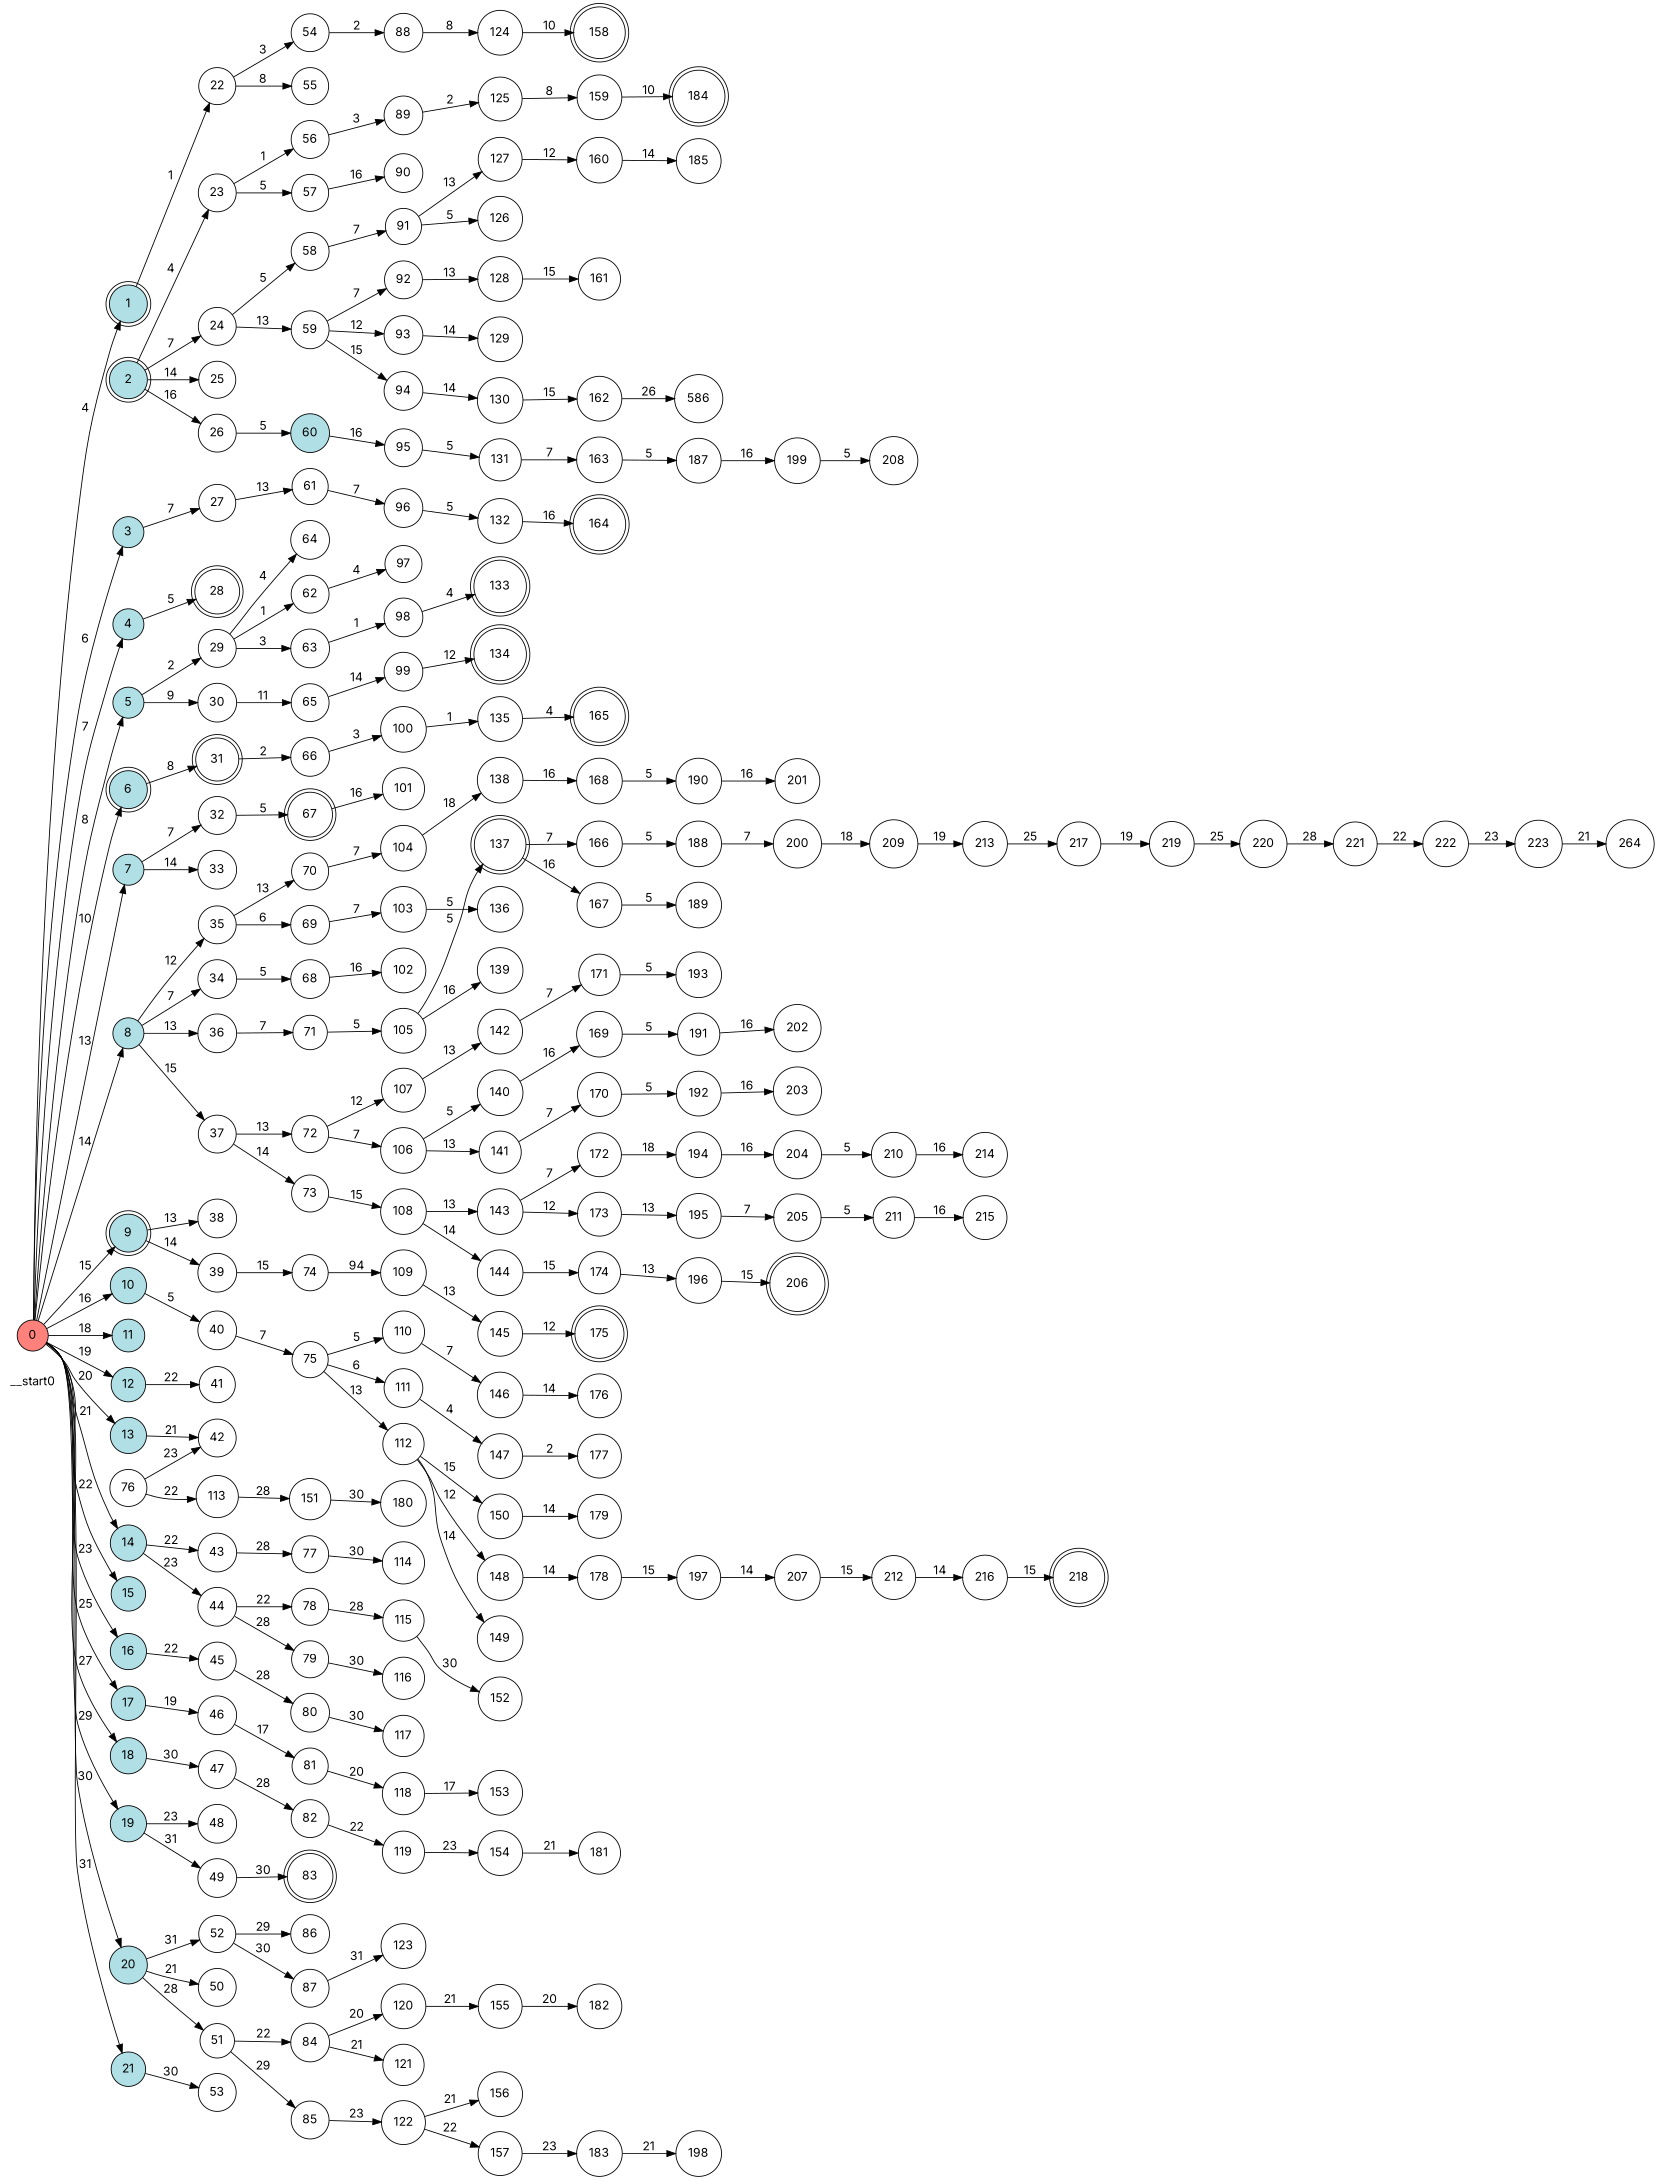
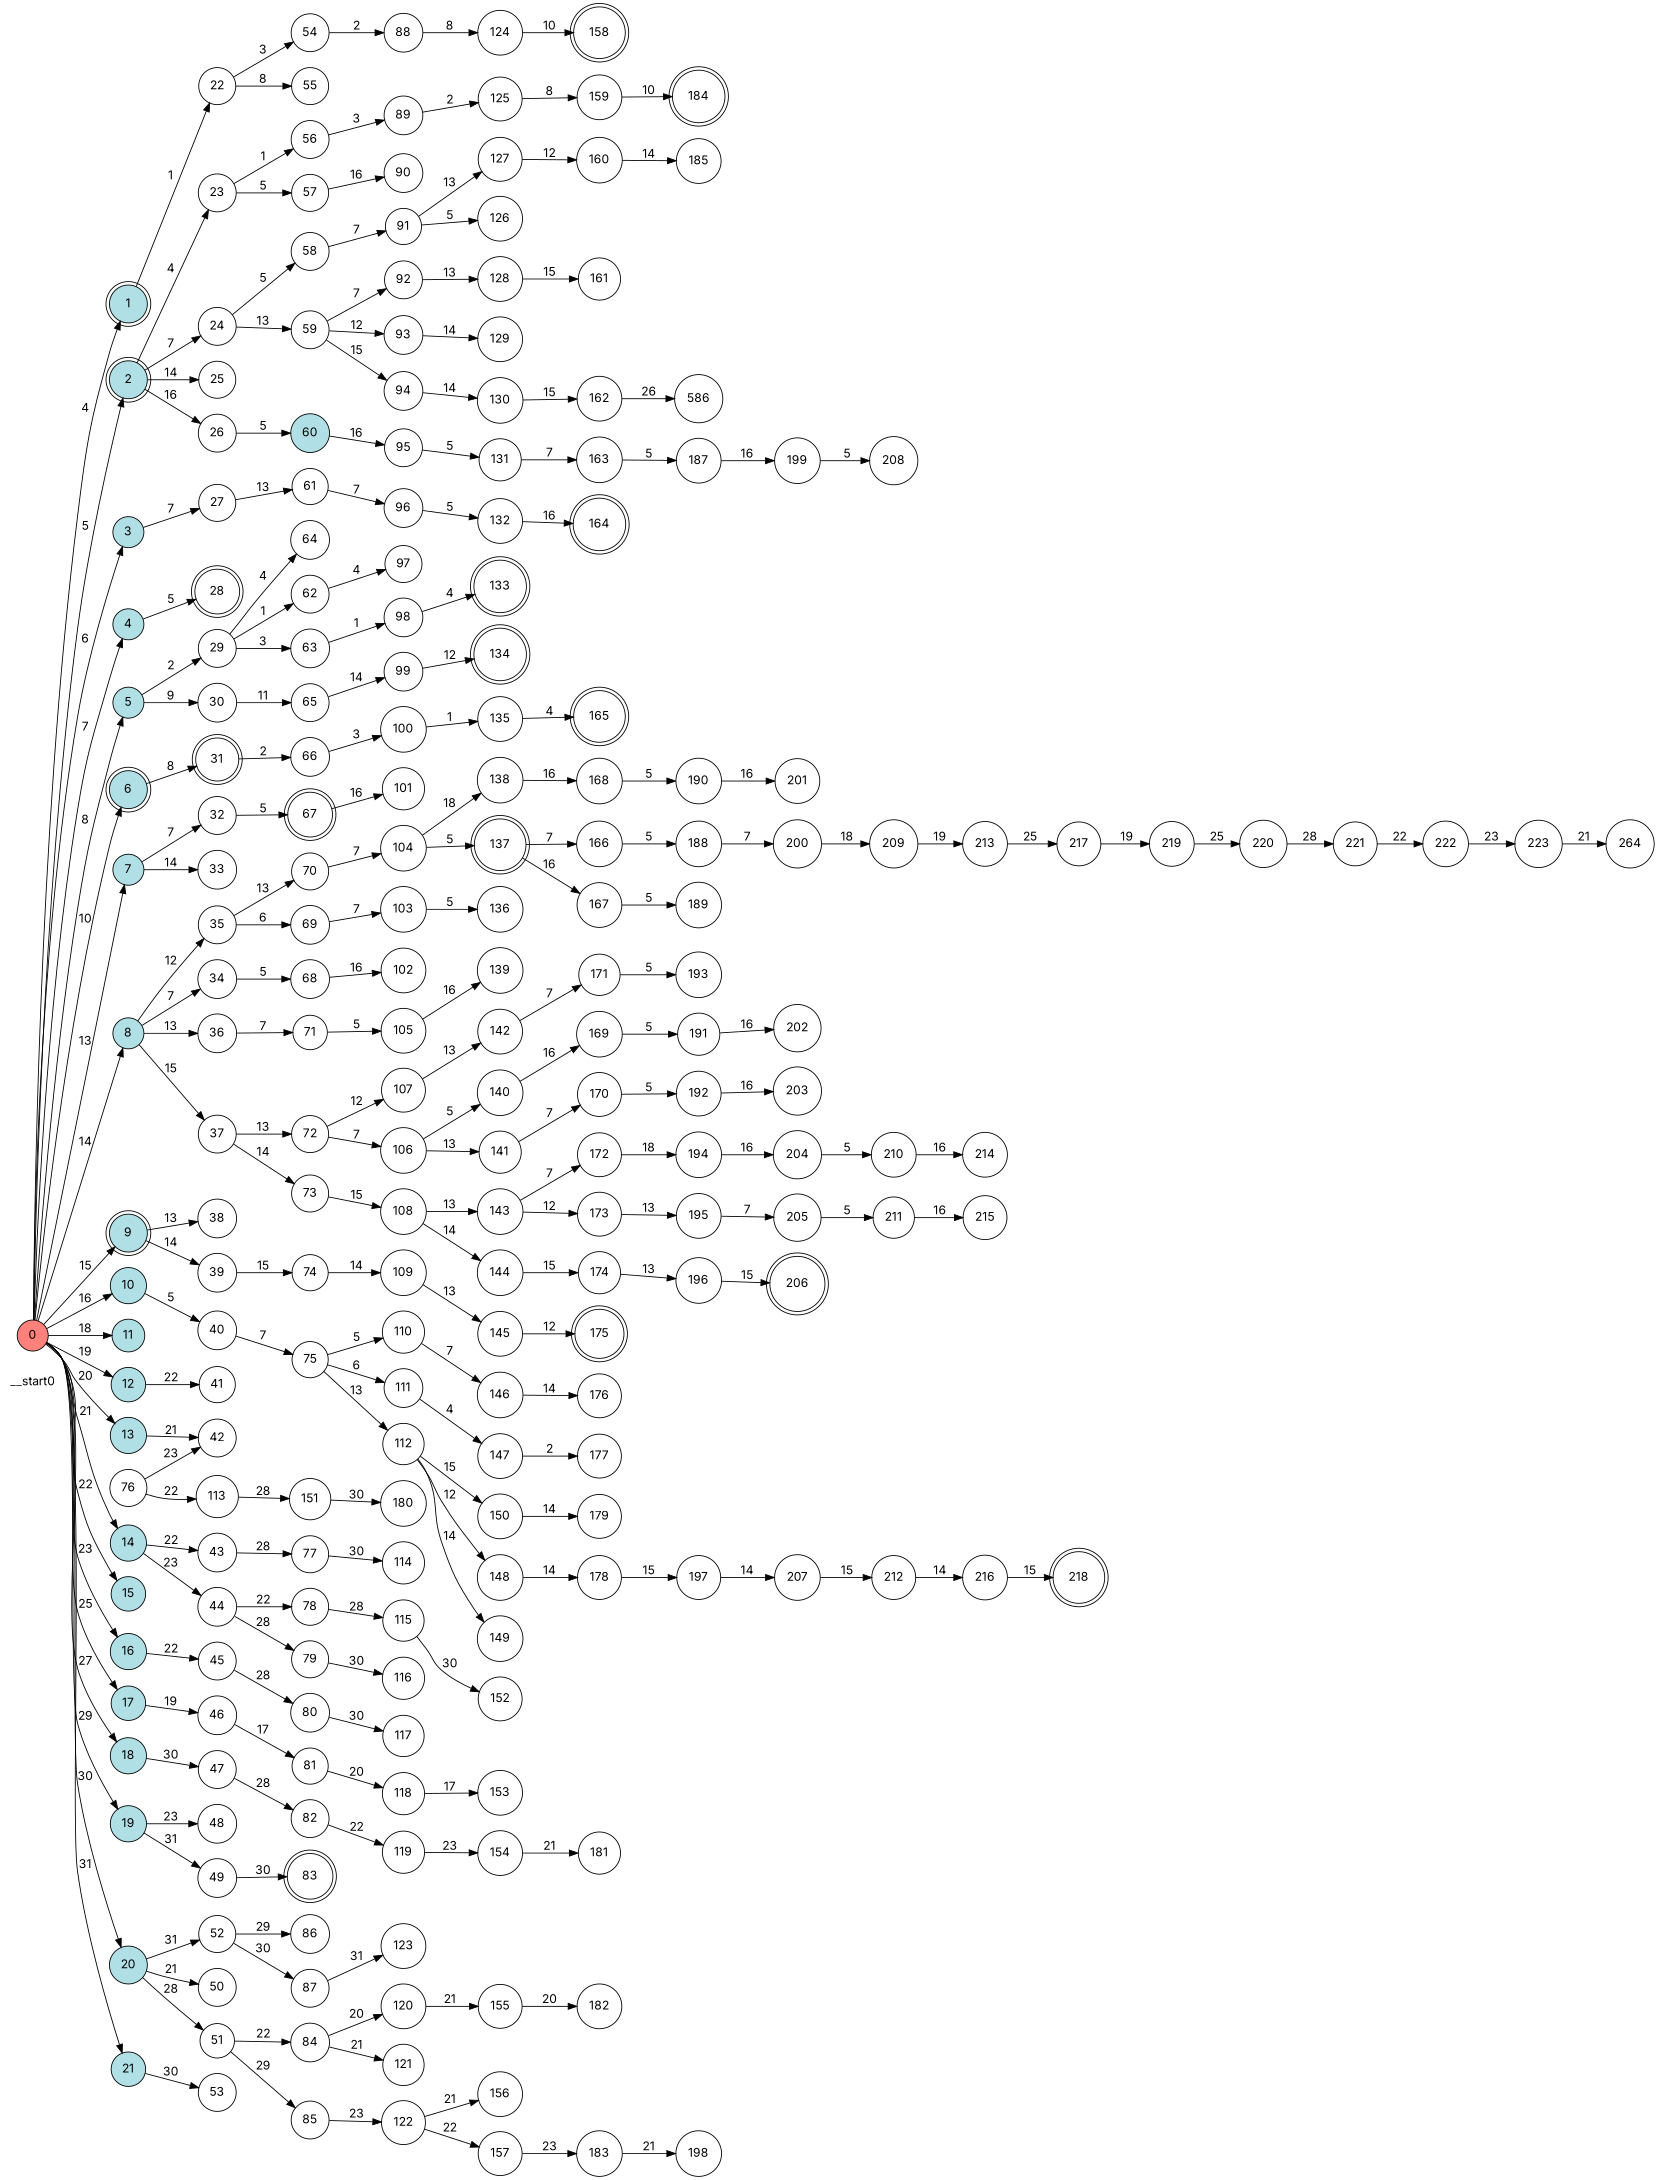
none -> (58, 815)
(452, 944) -> (446, 847)
(357, 1266) -> (357, 1266)
